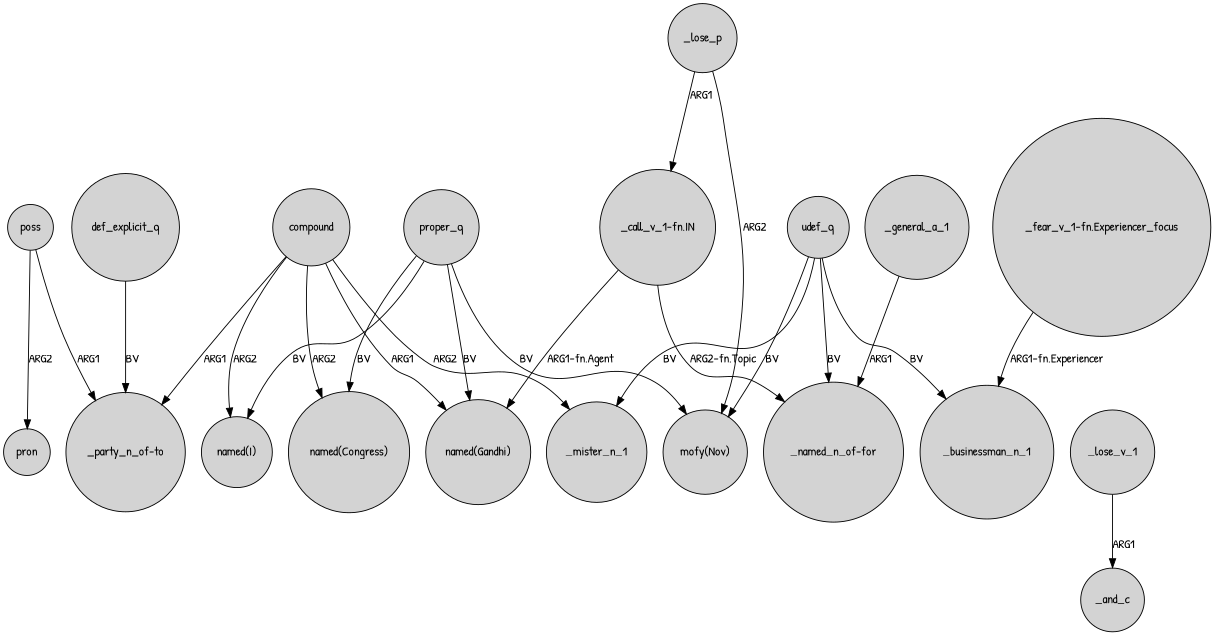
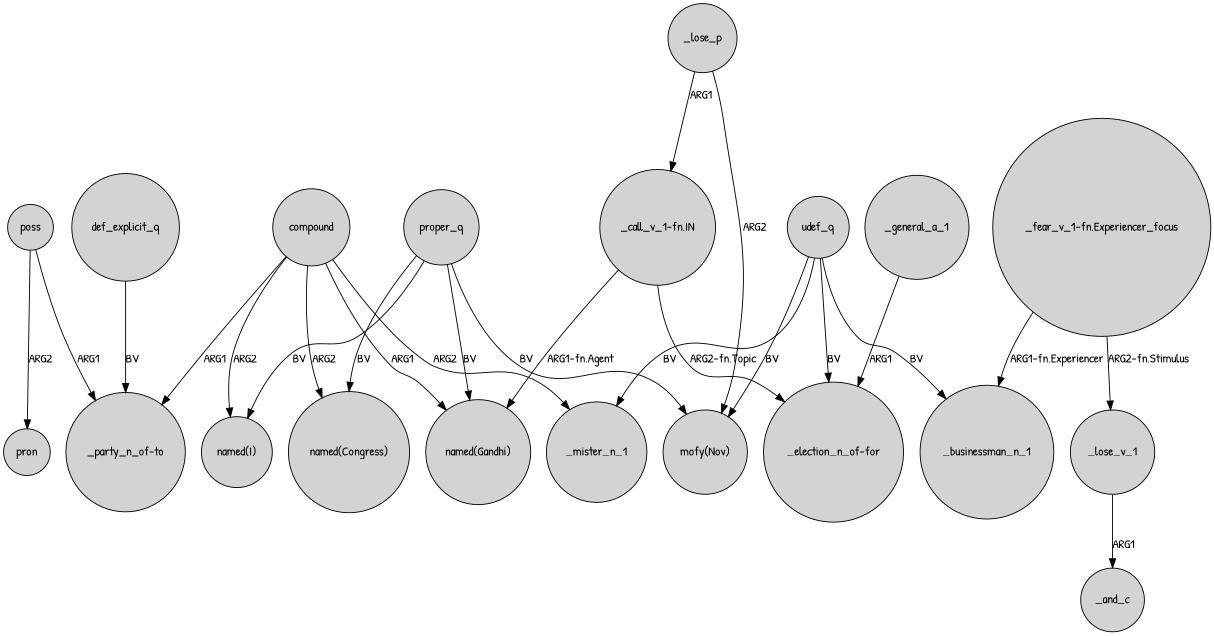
none -> (1109, 369)
(834, 452) -> (834, 452)
